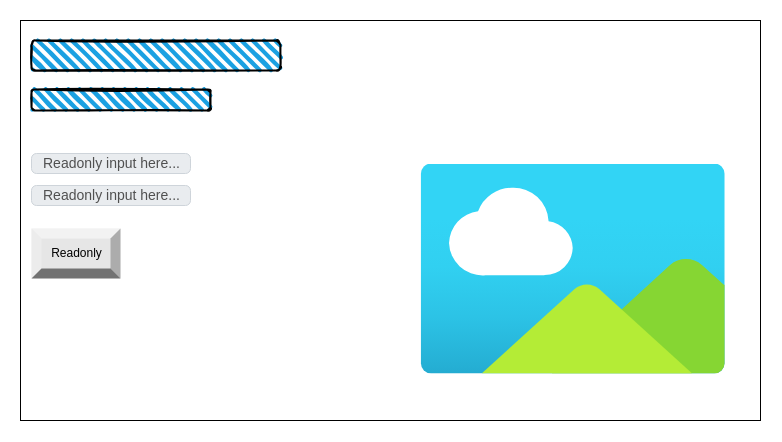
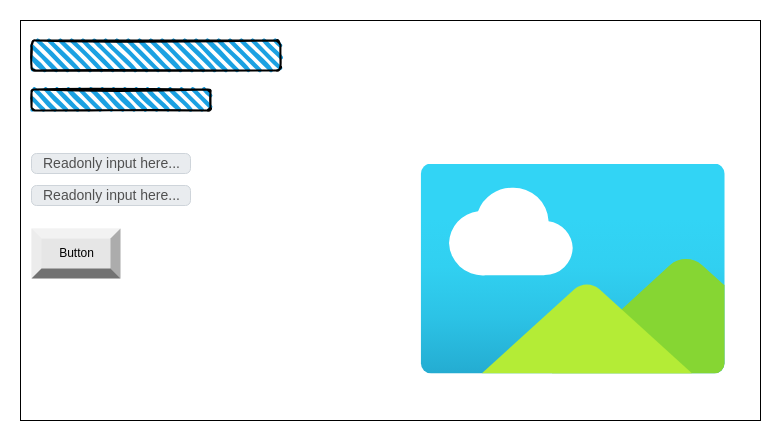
(77, 254) -> (77, 254)
